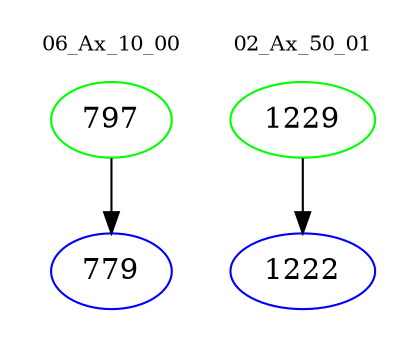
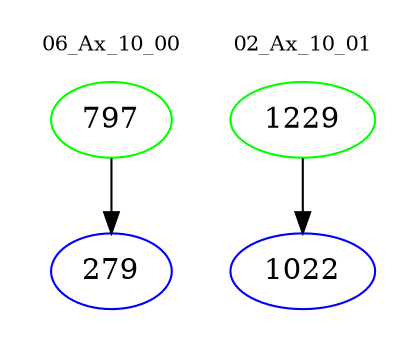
(303, 45) -> (303, 45)
(111, 271) -> (111, 271)
(303, 271) -> (303, 271)
